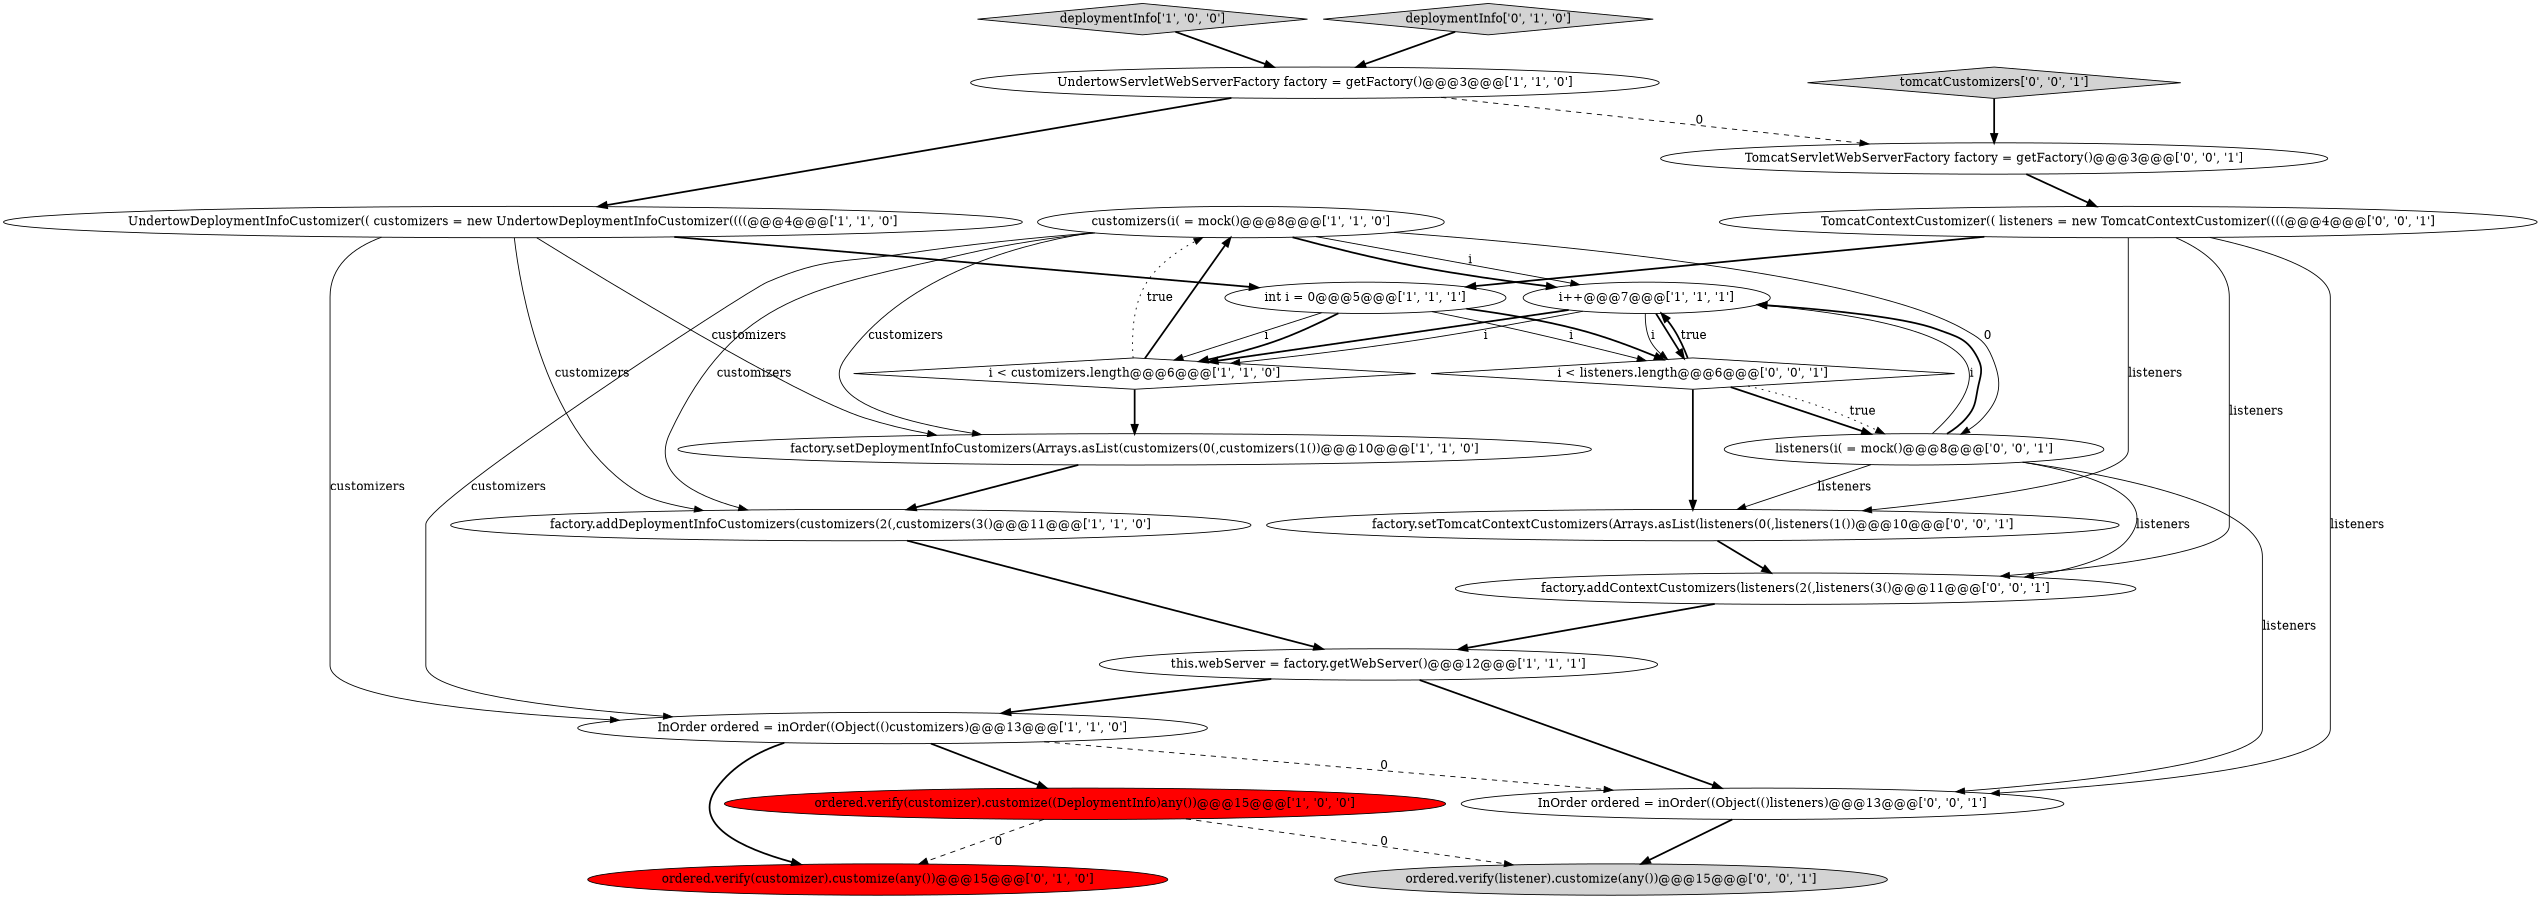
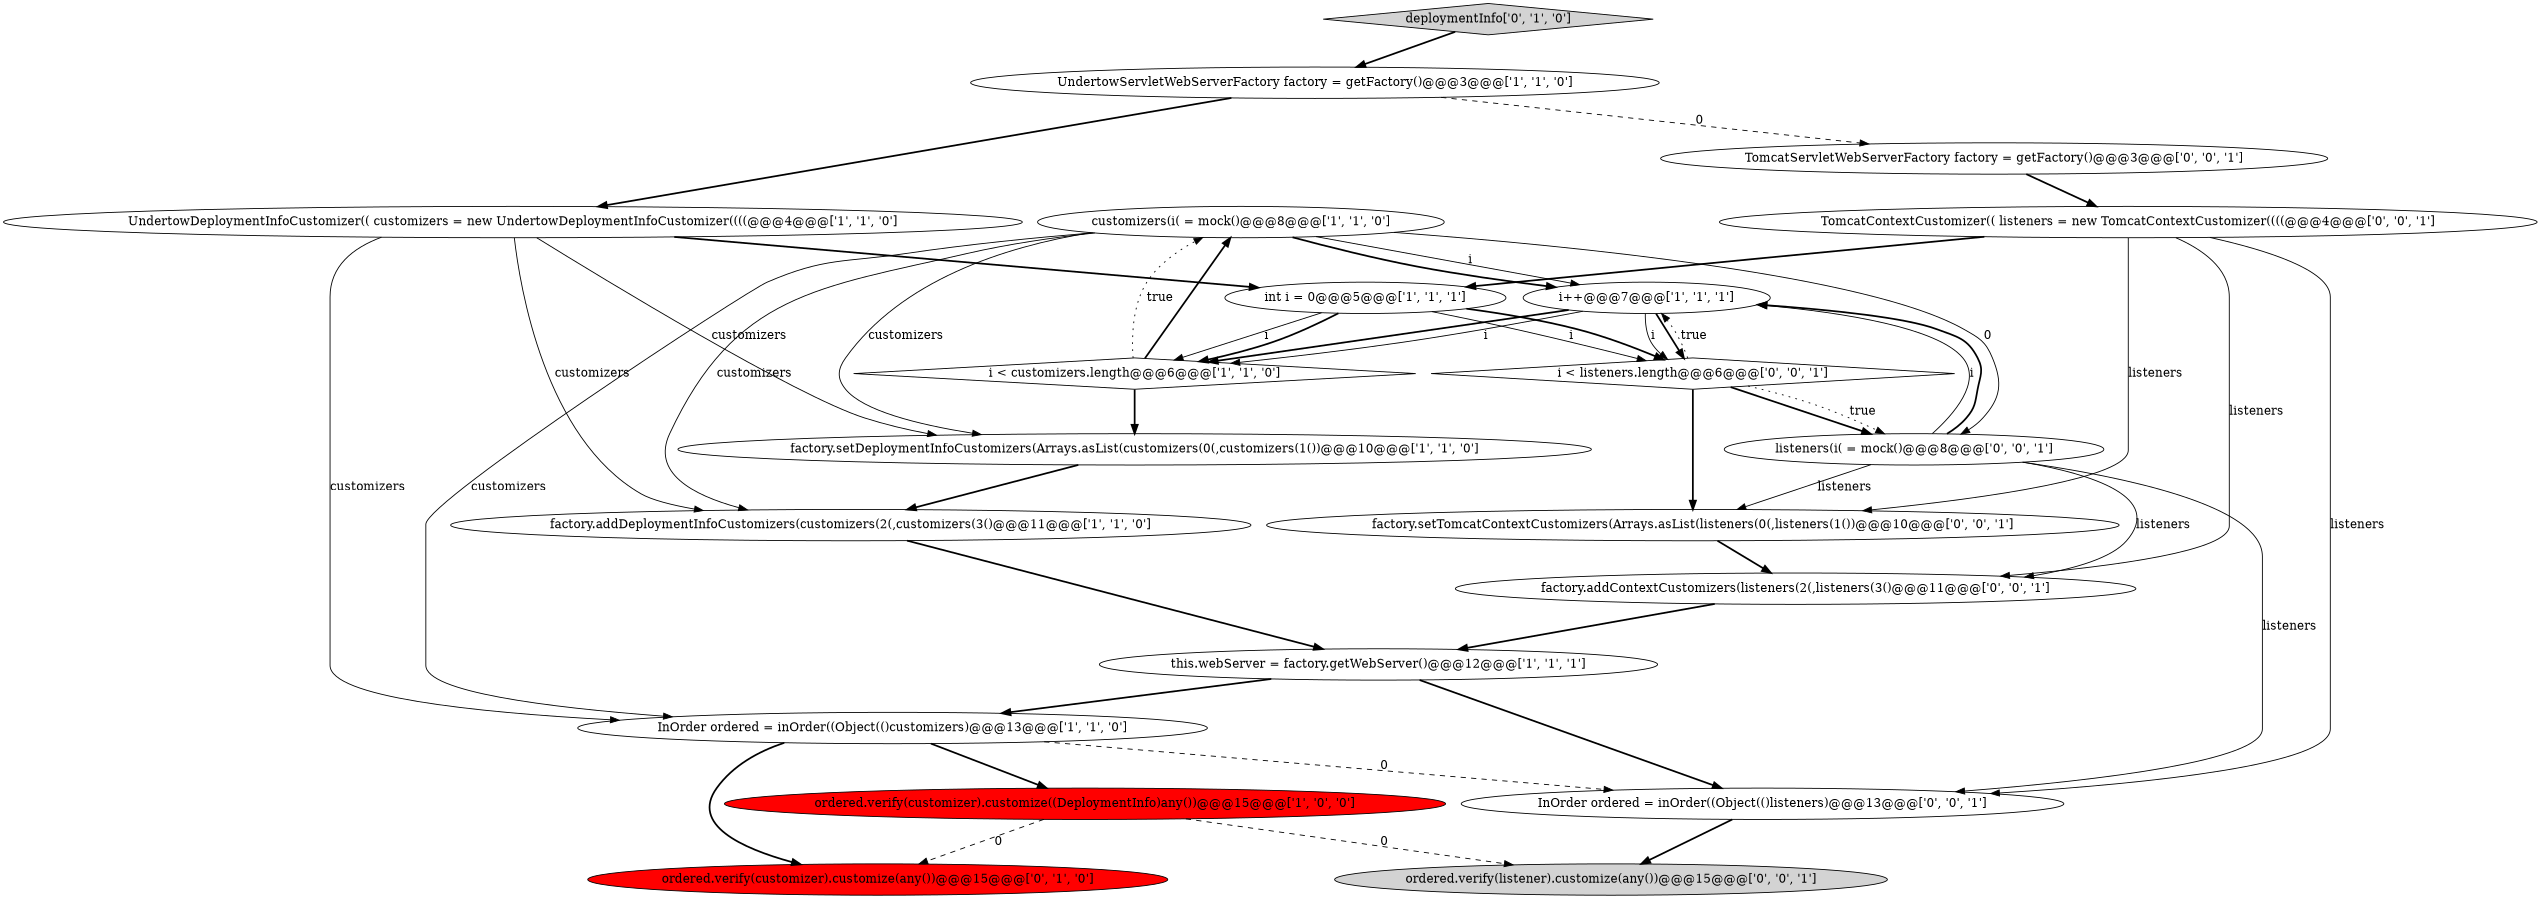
(1143, 19) -> none
(1994, 83) -> none
(1679, 338) -> (1679, 338)
